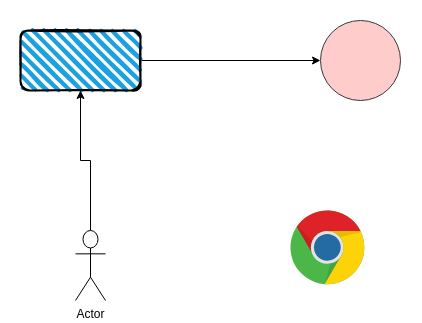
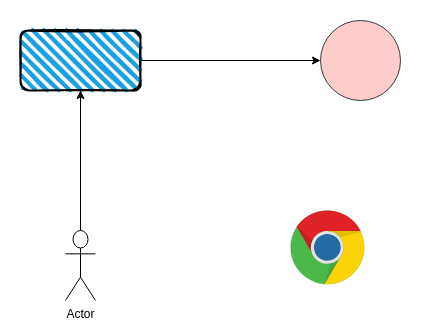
(91, 266) -> (81, 266)
